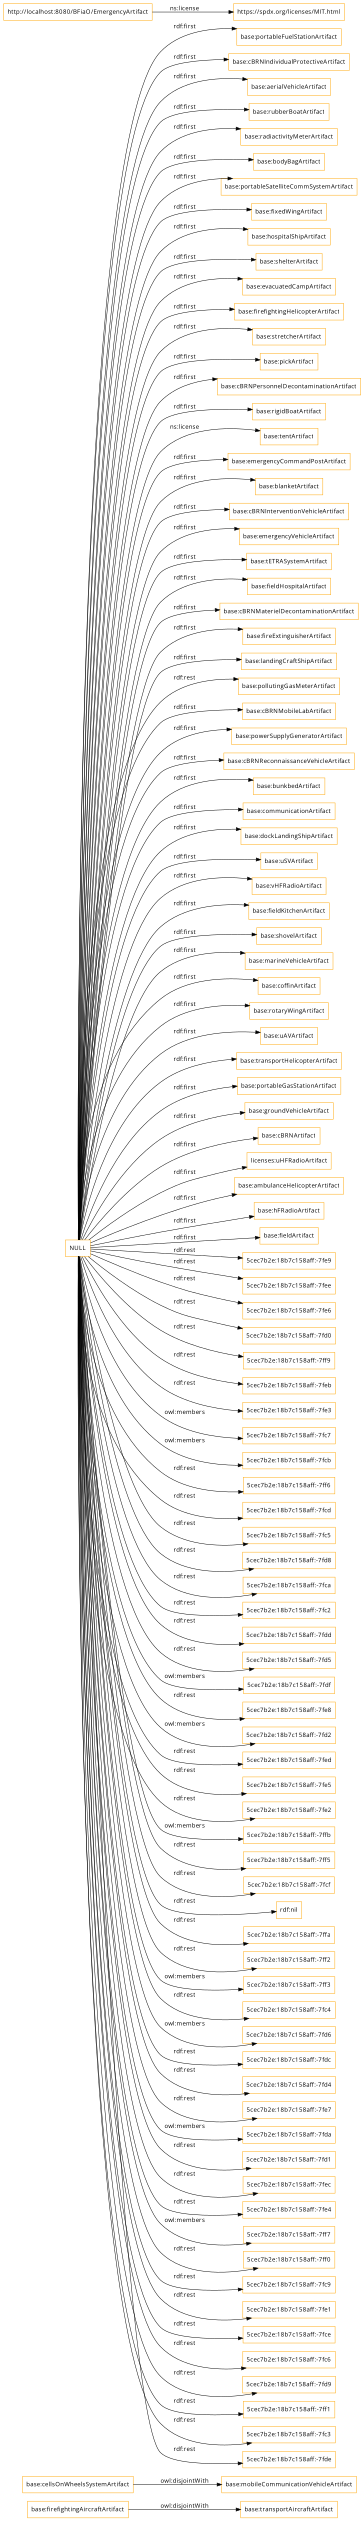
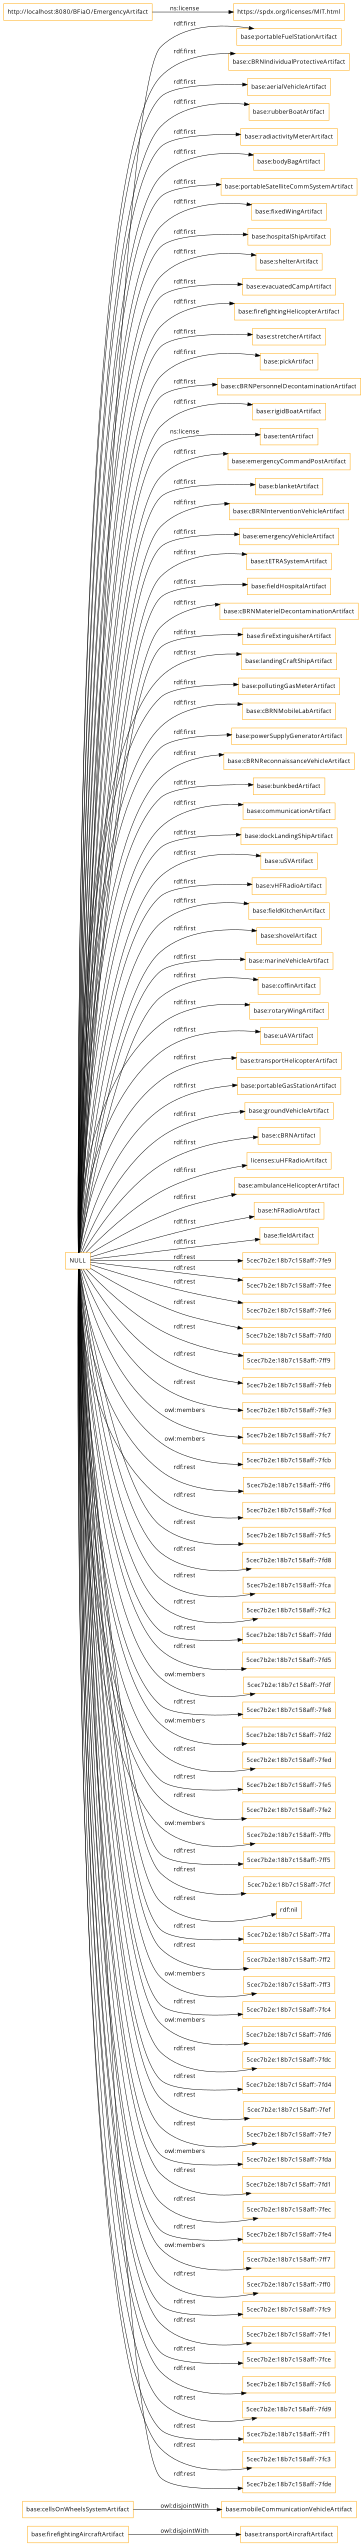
(185, 678) -> (185, 682)
none -> (289, 2110)
